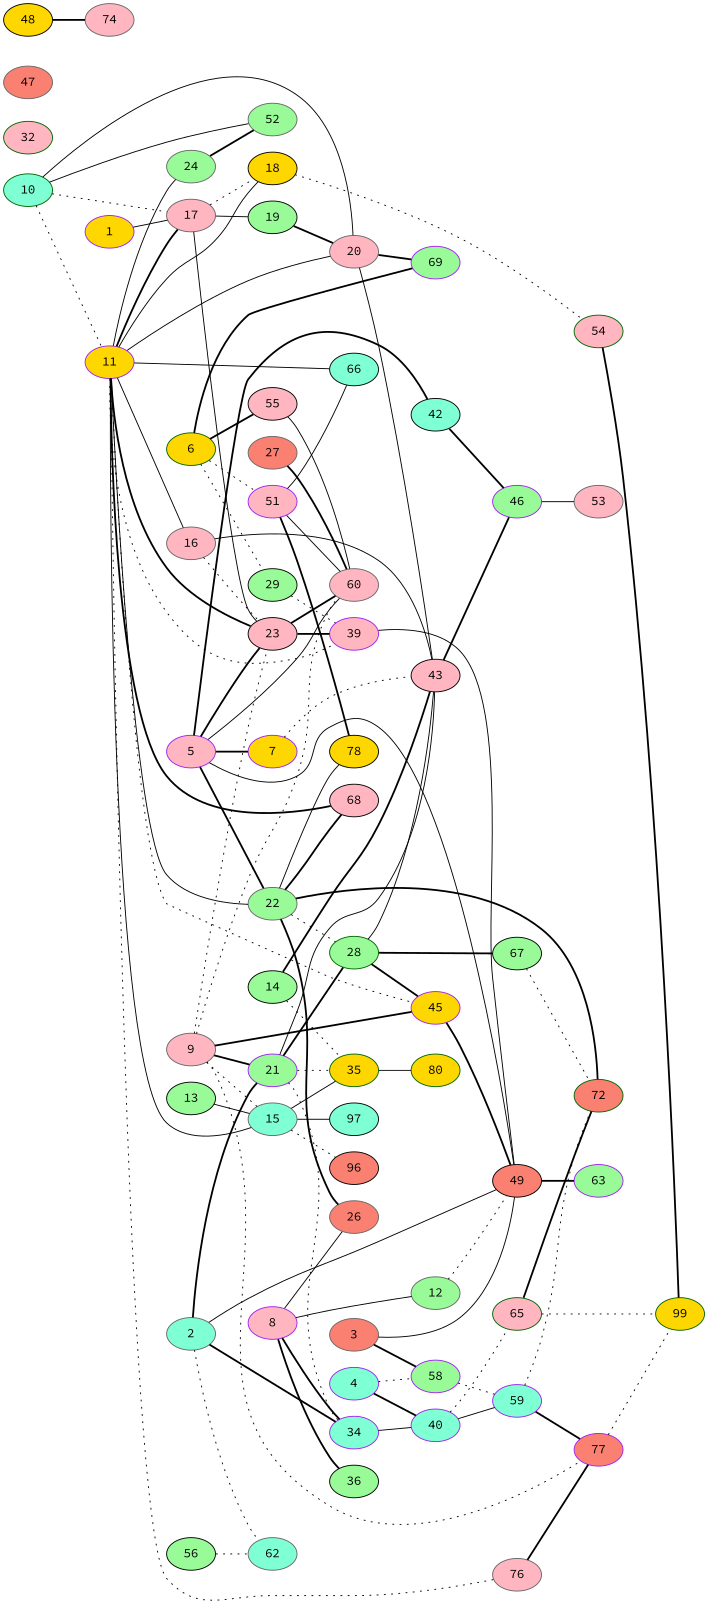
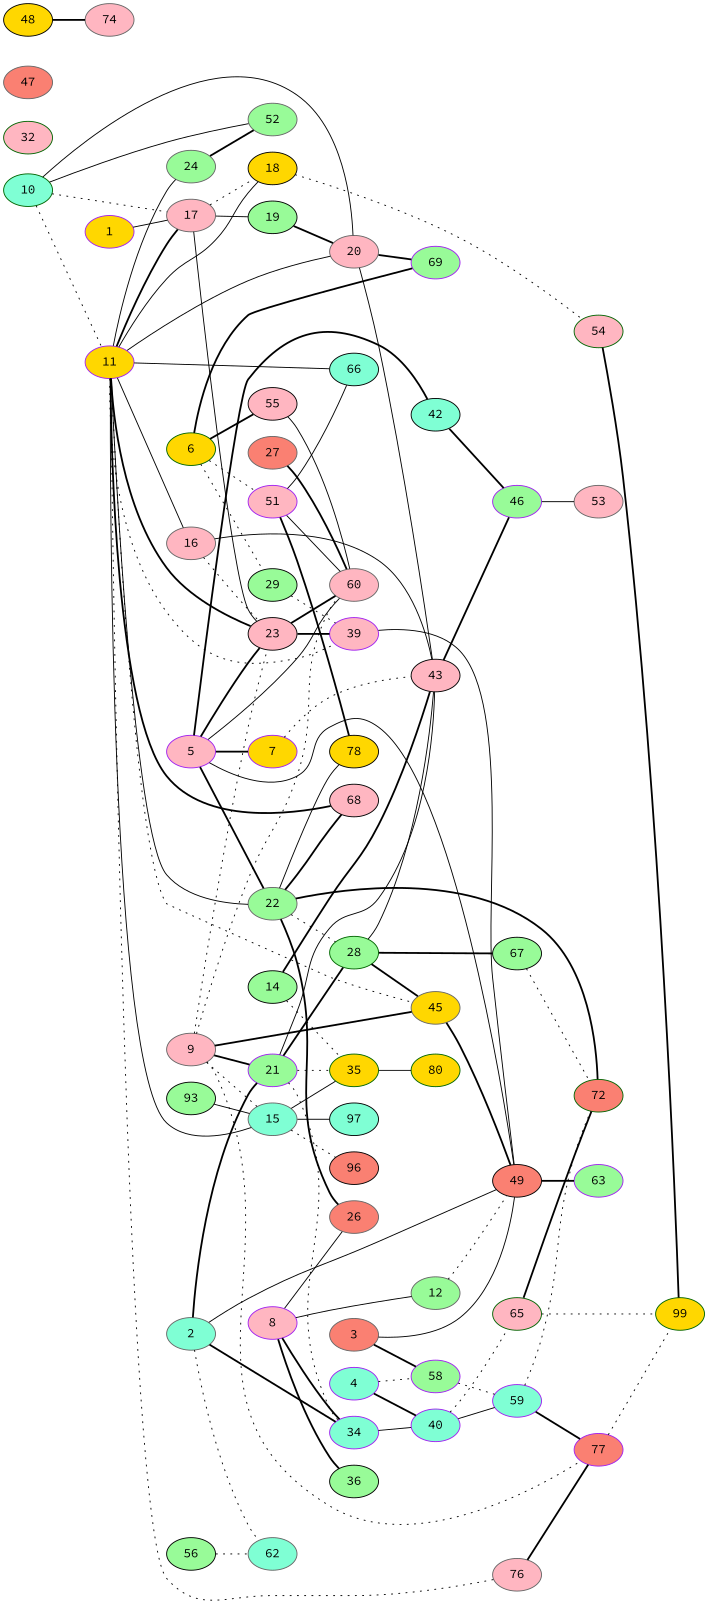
(436, 1008) -> (436, 1008)
(191, 1098) -> (191, 1098)
